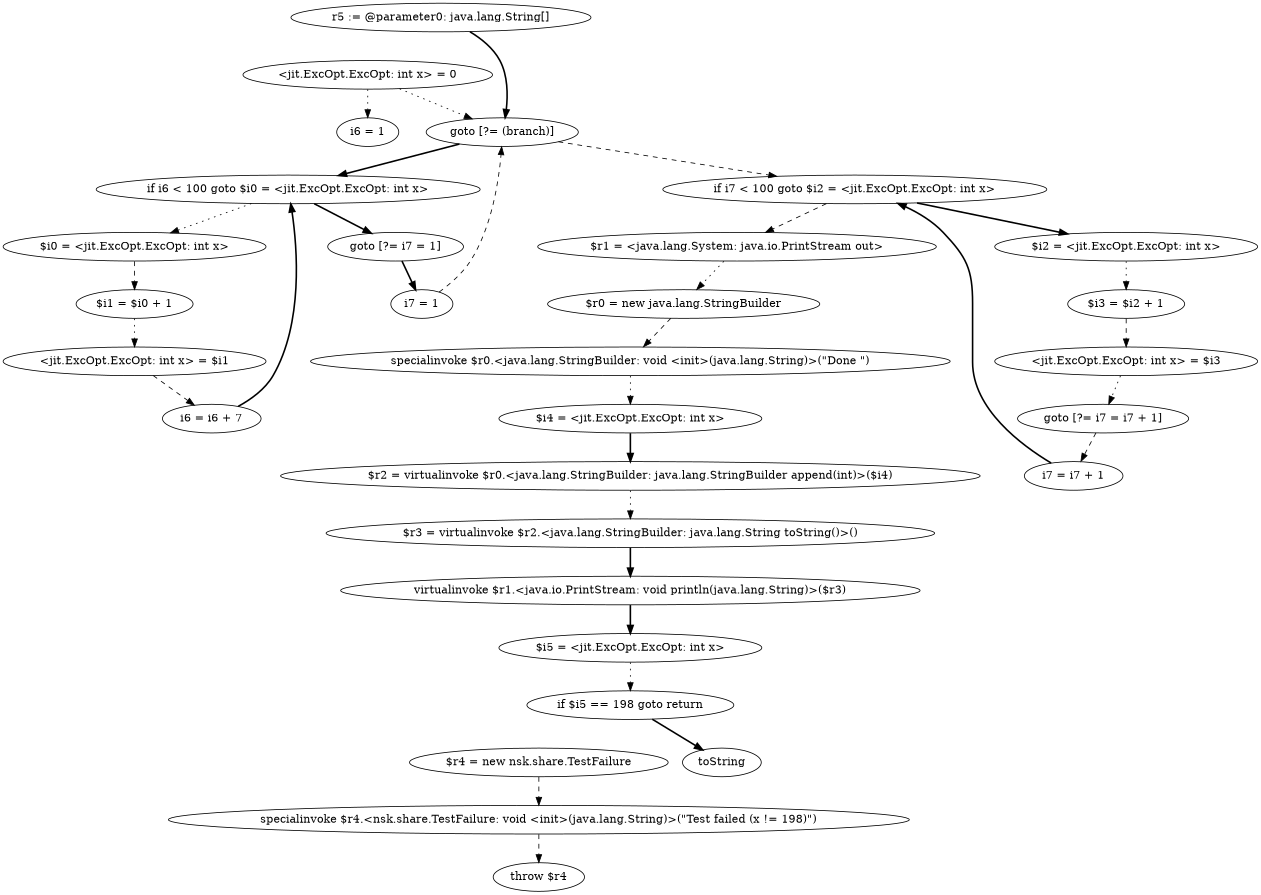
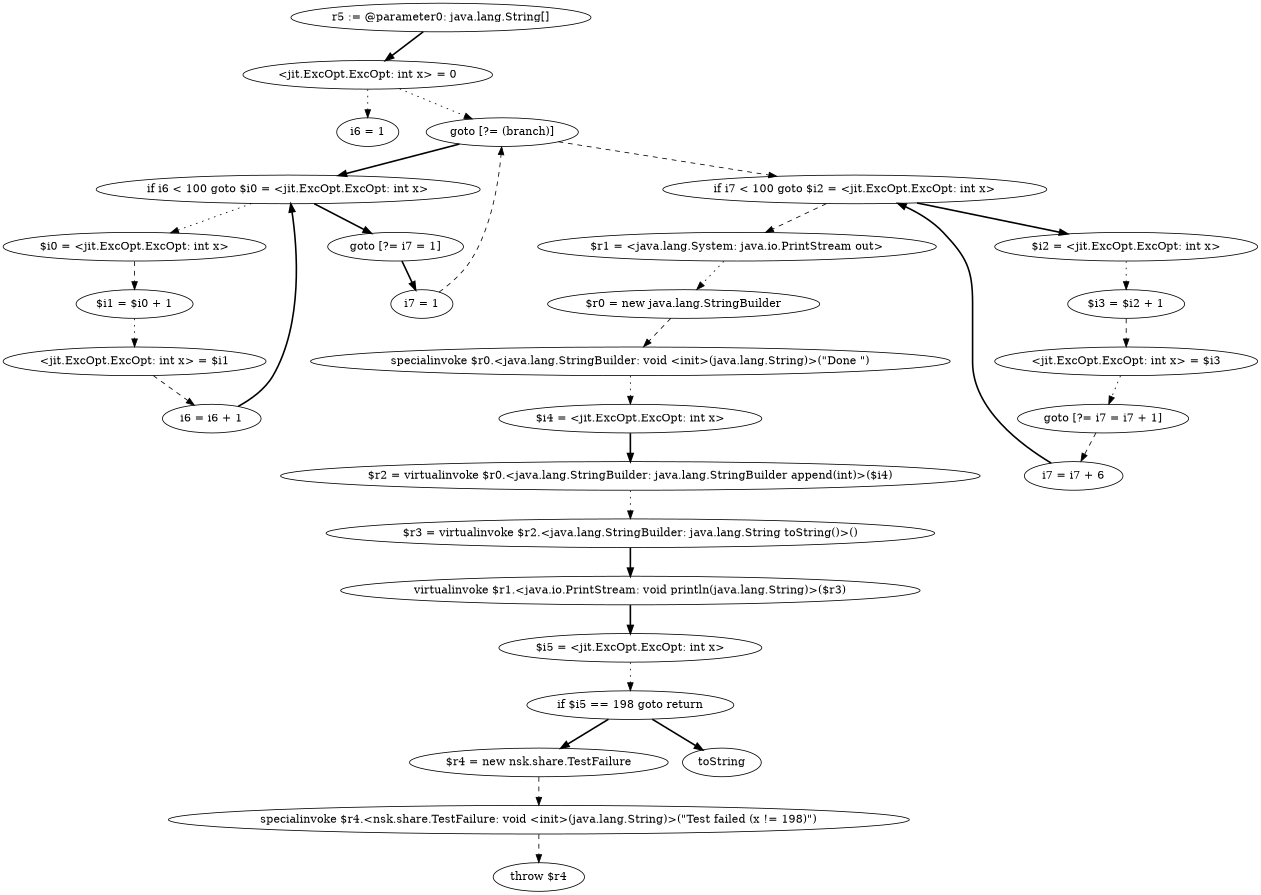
(502, 64) -> (408, 44)
(212, 419) -> (212, 419)
(1074, 476) -> (1074, 476)
none -> (588, 732)
